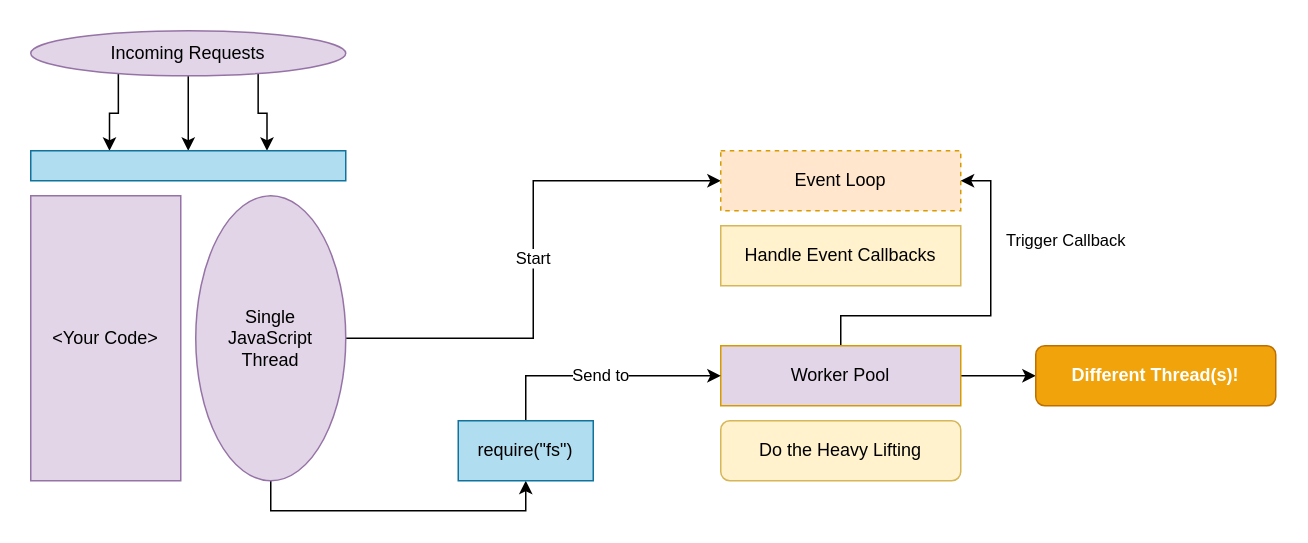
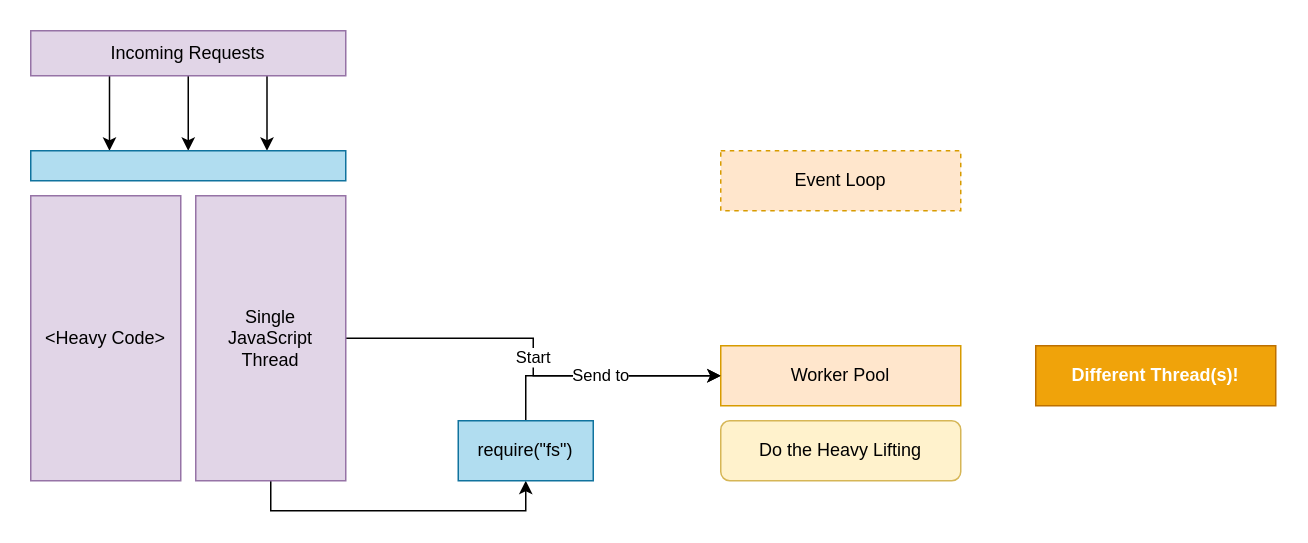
(188, 53) -> (188, 53)
(541, 181) -> (533, 353)
(841, 256) -> none
(978, 316) -> none
(106, 338) -> (106, 338)
(271, 338) -> (271, 338)
(841, 376) -> (841, 376)
(993, 376) -> none
(1156, 376) -> (1156, 376)
